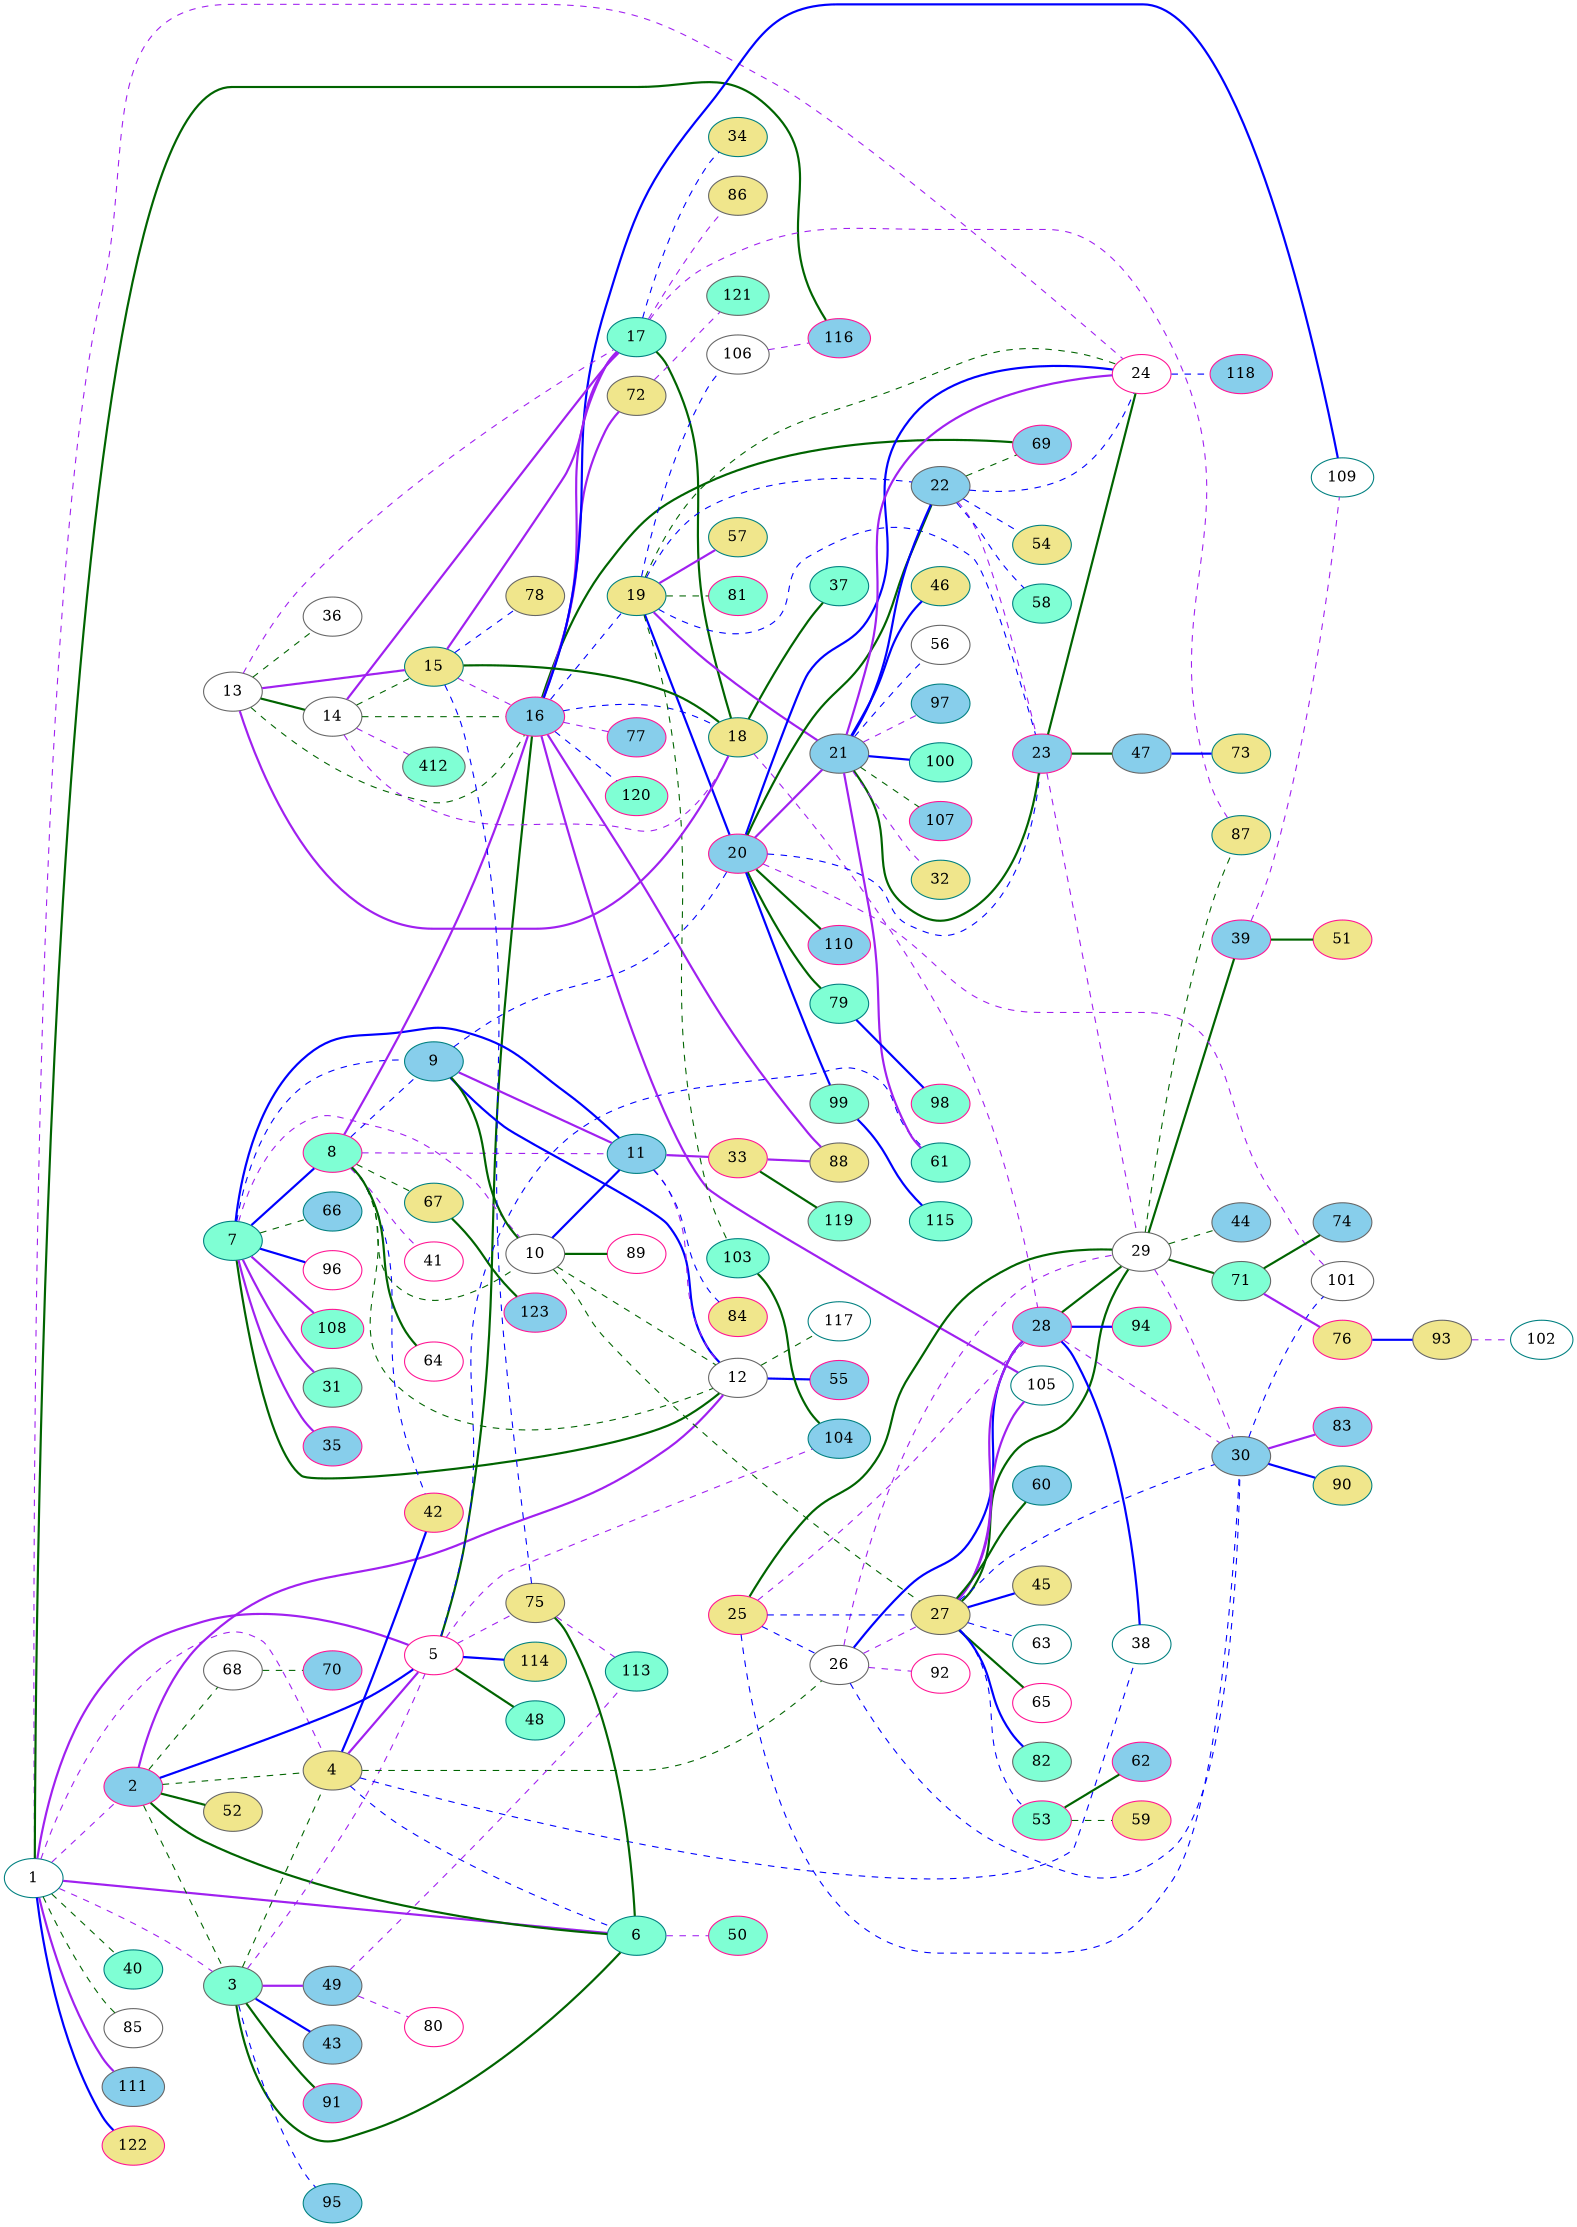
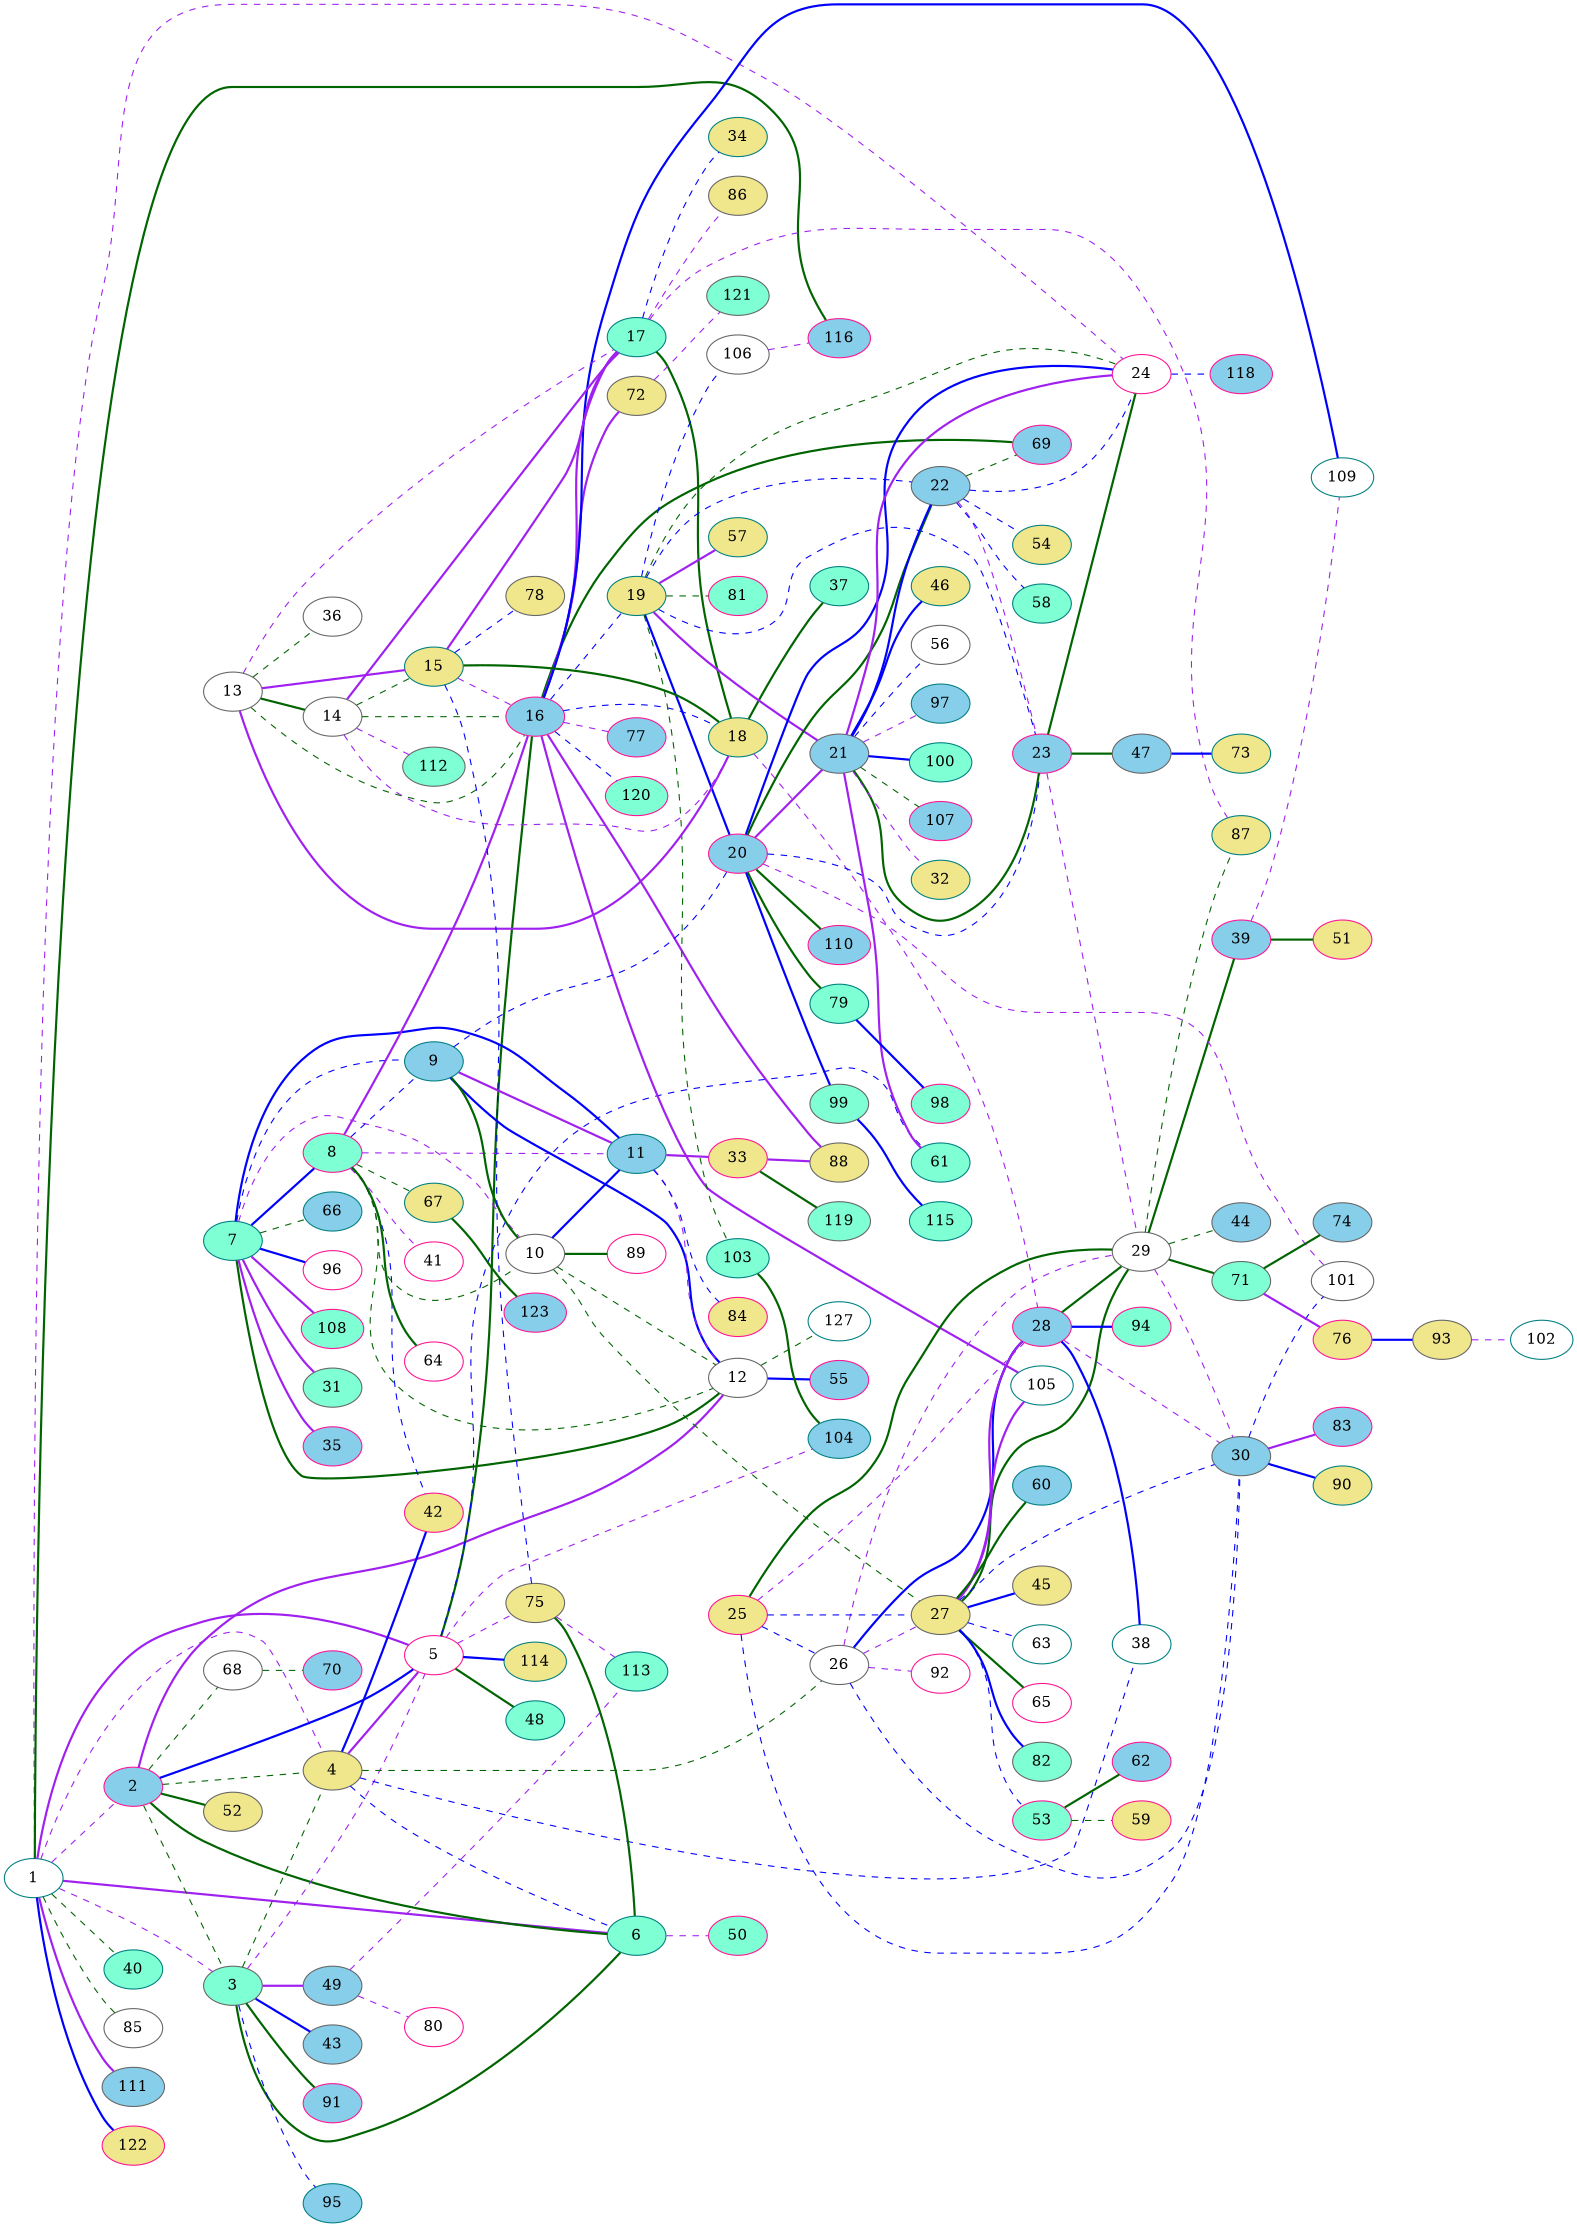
(434, 767) -> (434, 767)
(839, 1321) -> (839, 1321)
